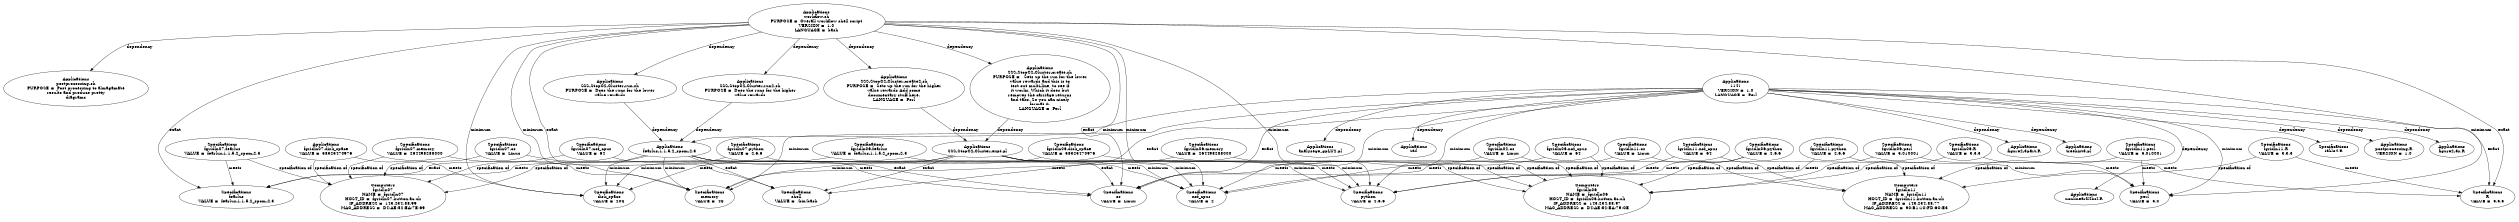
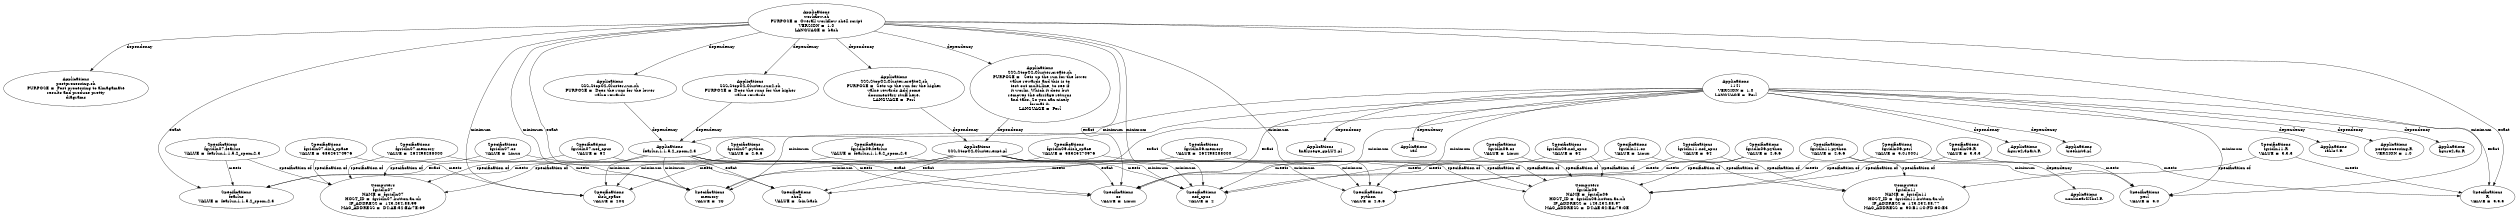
(2057, 110) -> (1964, 161)
(326, 149) -> (326, 149)
(1501, 149) -> (1501, 149)
(2141, 149) -> none
(2334, 149) -> (2334, 149)
(1060, 161) -> none
